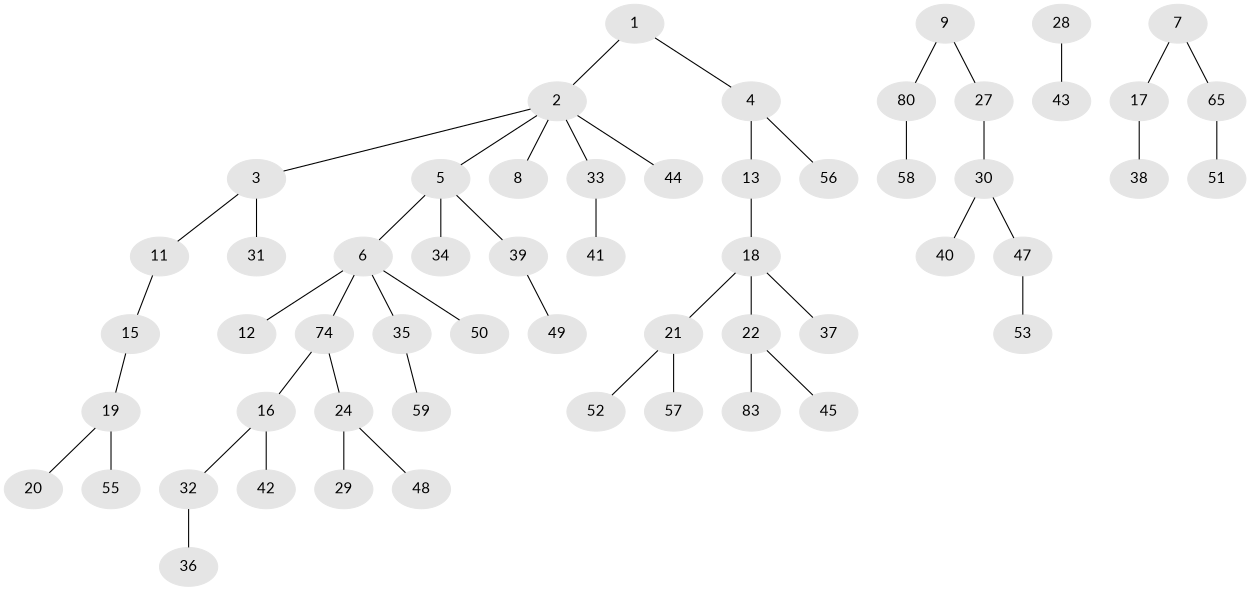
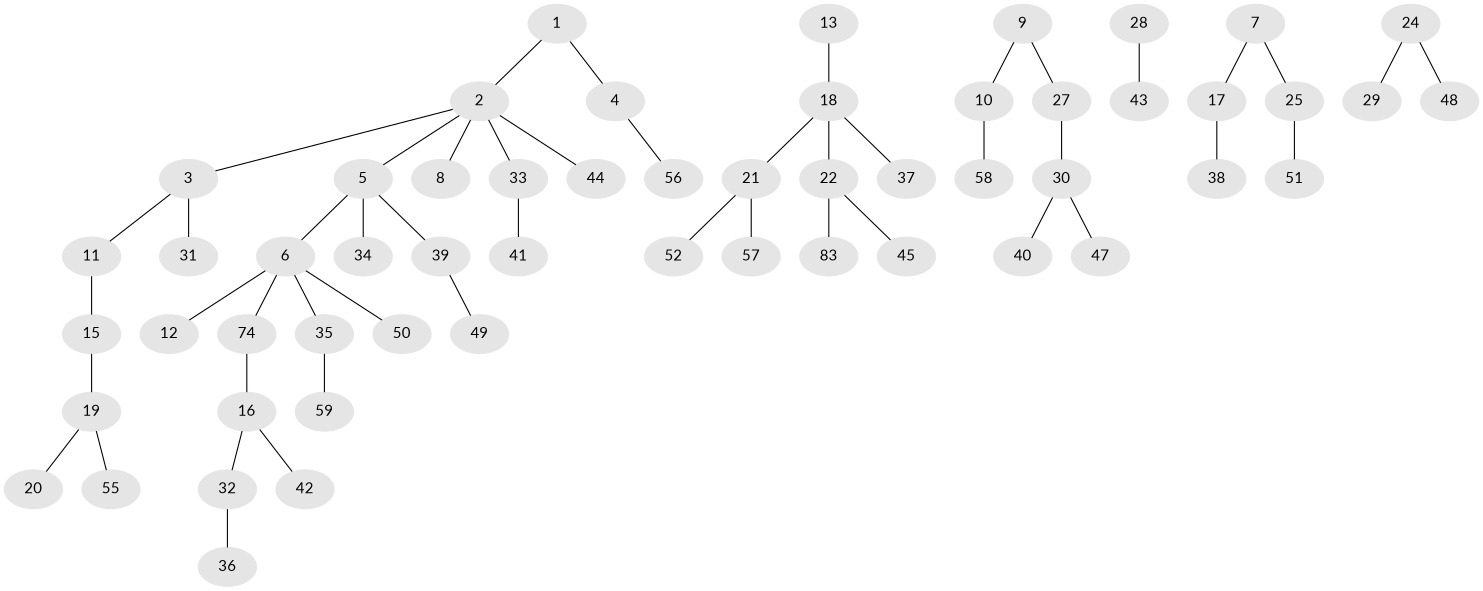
(906, 101) -> (984, 101)
(1217, 101) -> (1294, 101)
(751, 140) -> none
(1023, 334) -> none
(334, 373) -> none
